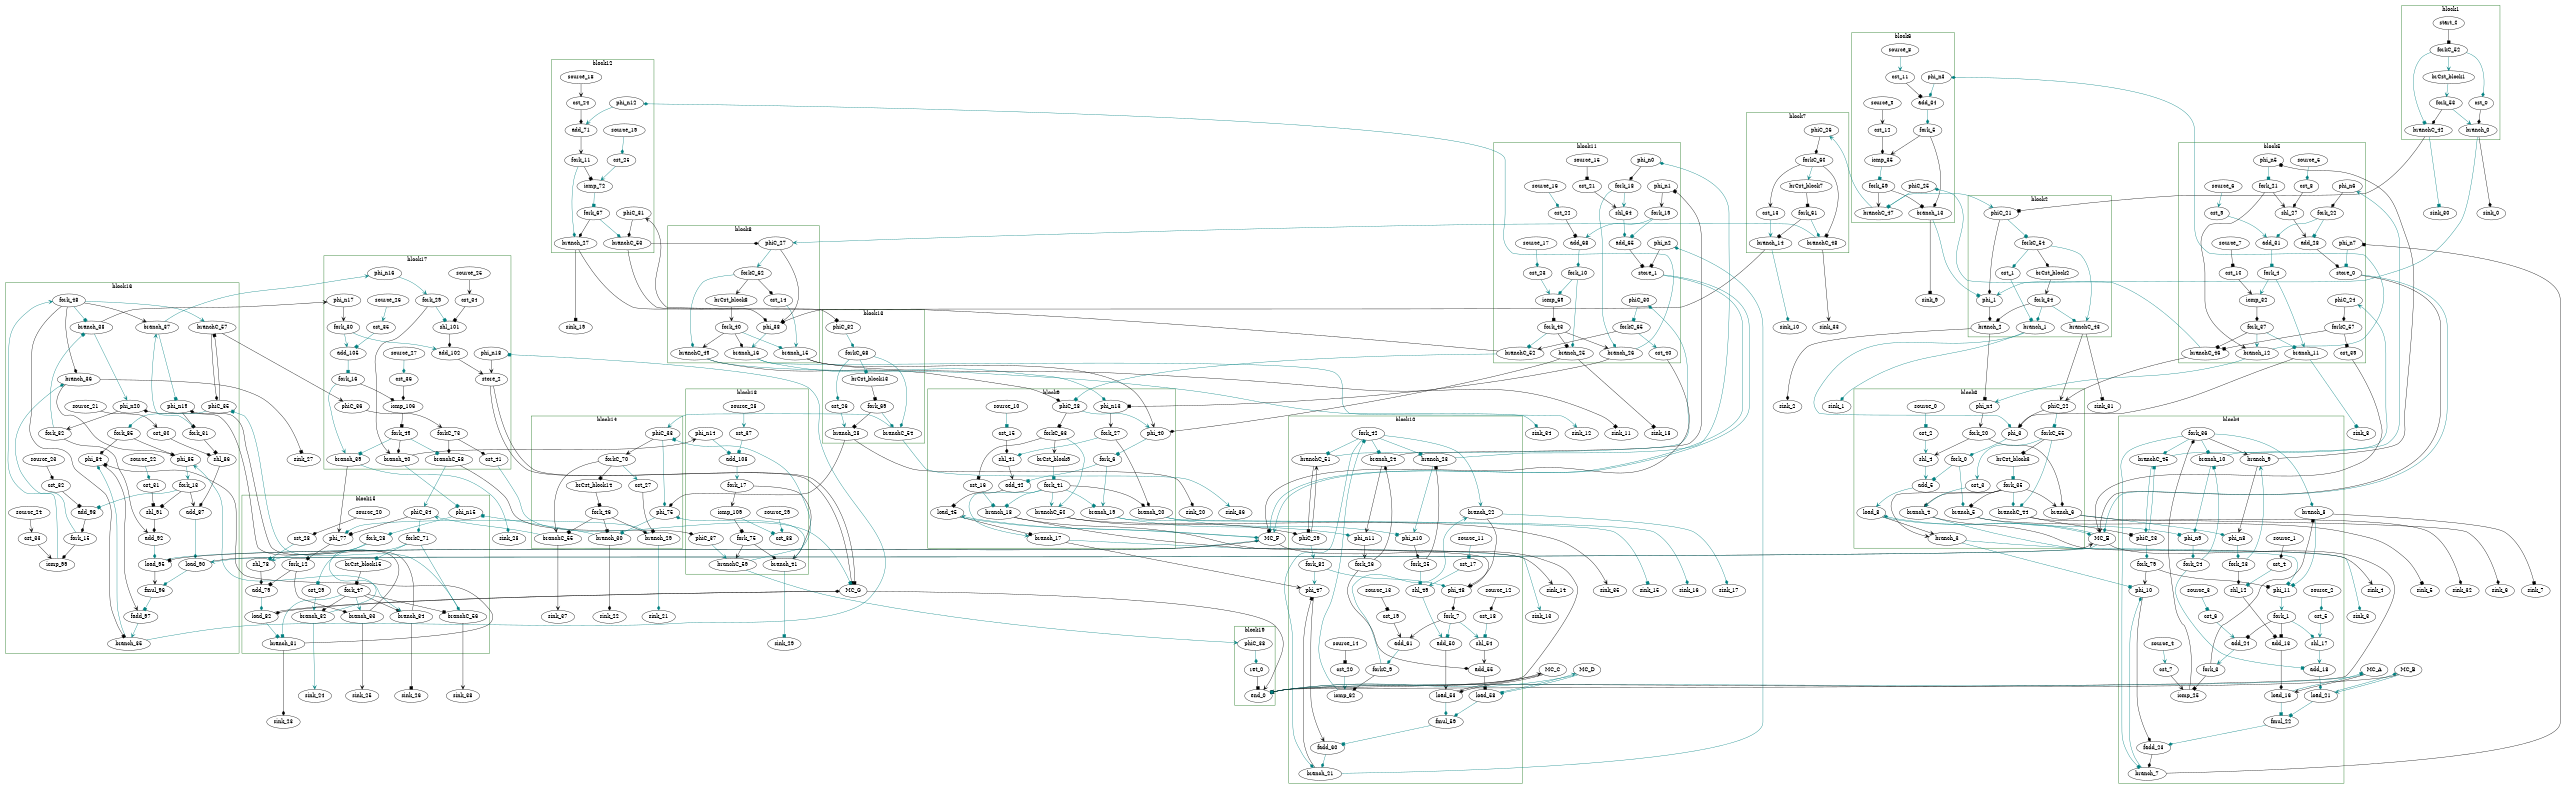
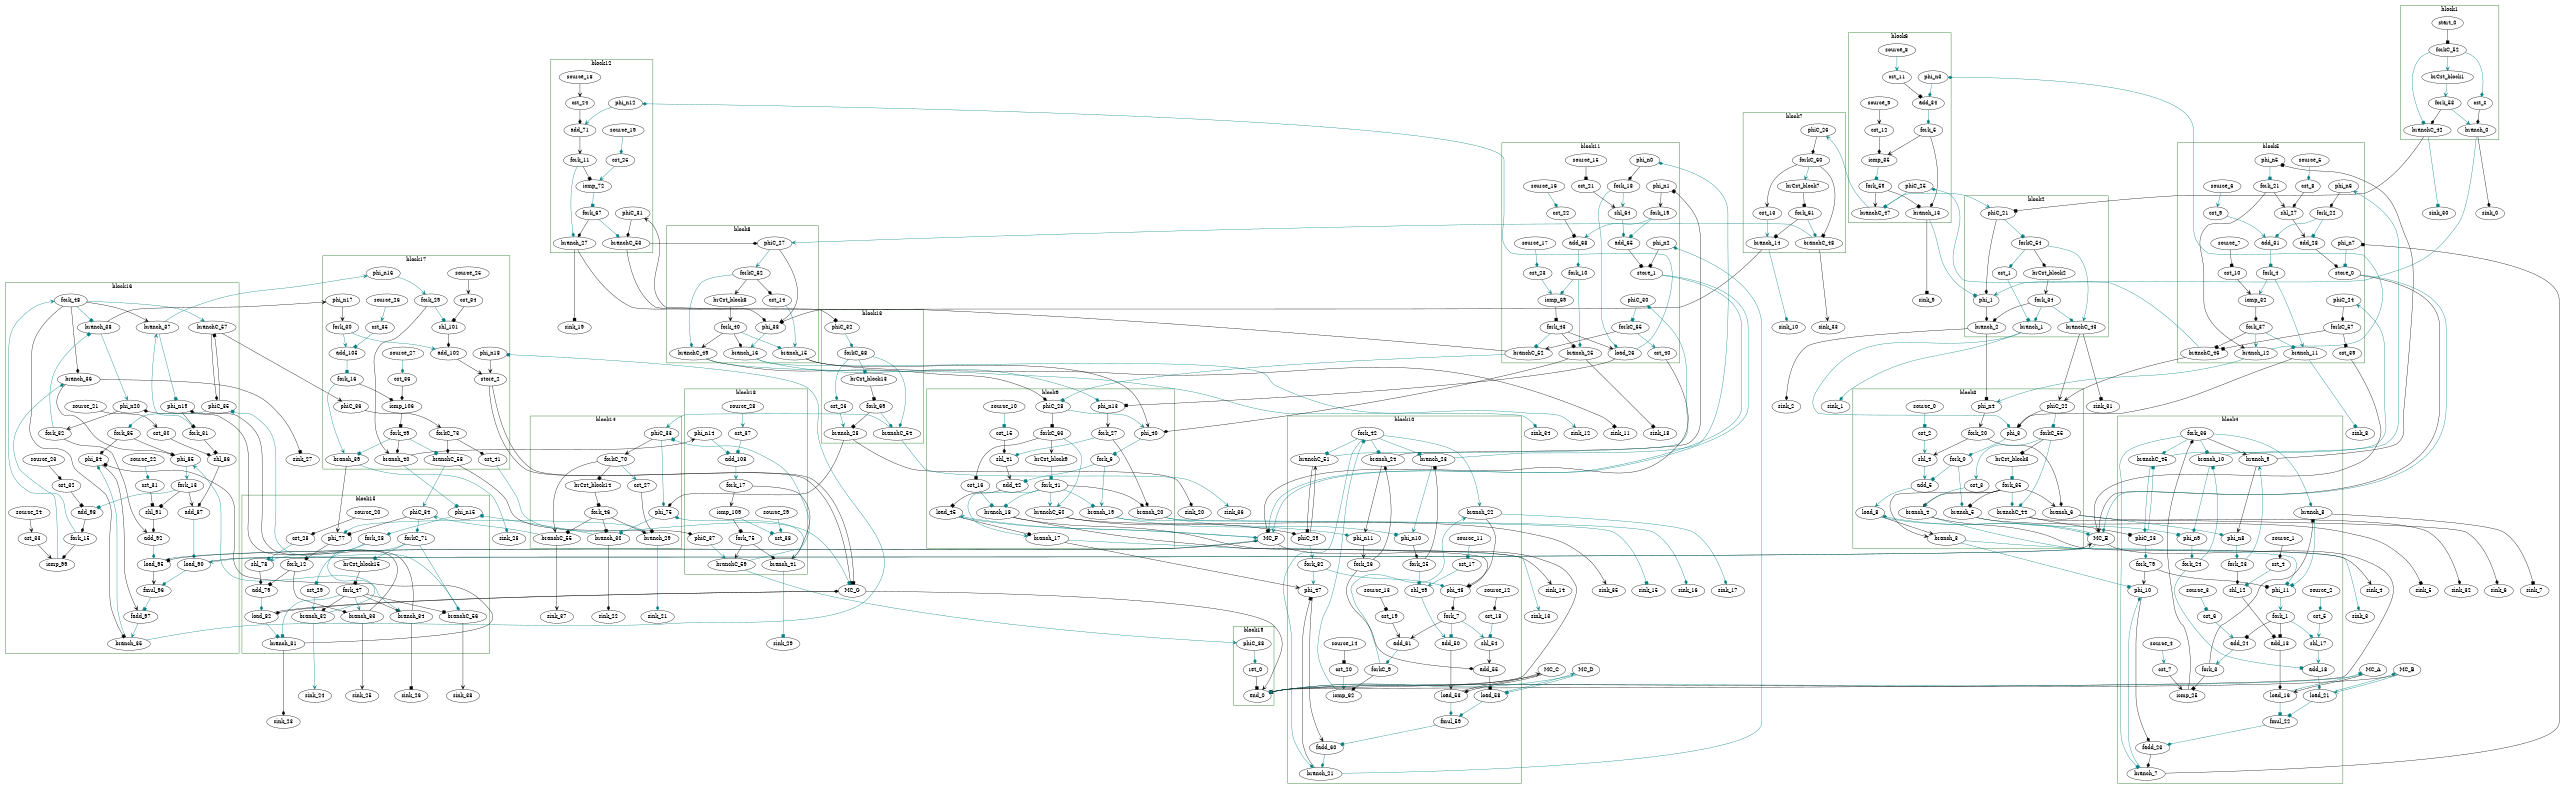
(1621, 354) -> (1625, 354)
